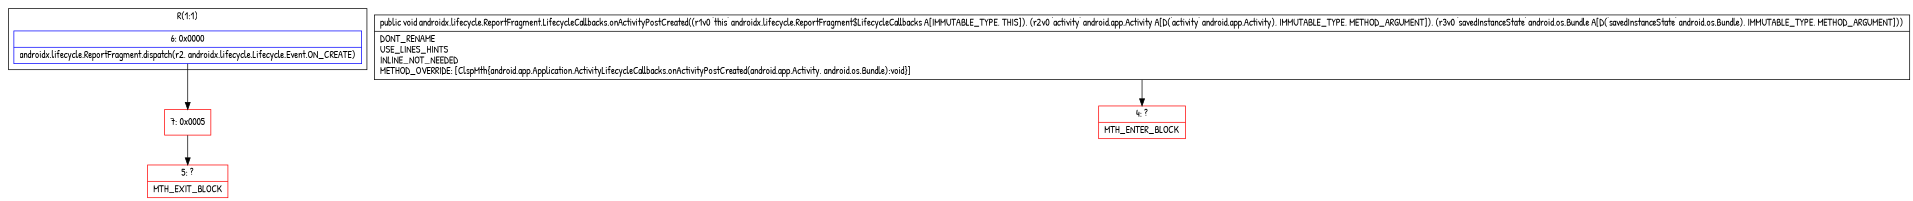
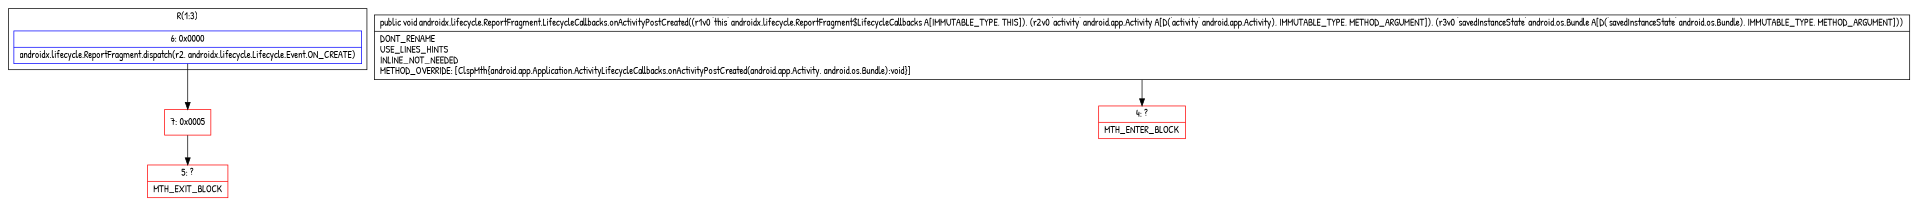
(188, 17) -> (188, 17)
